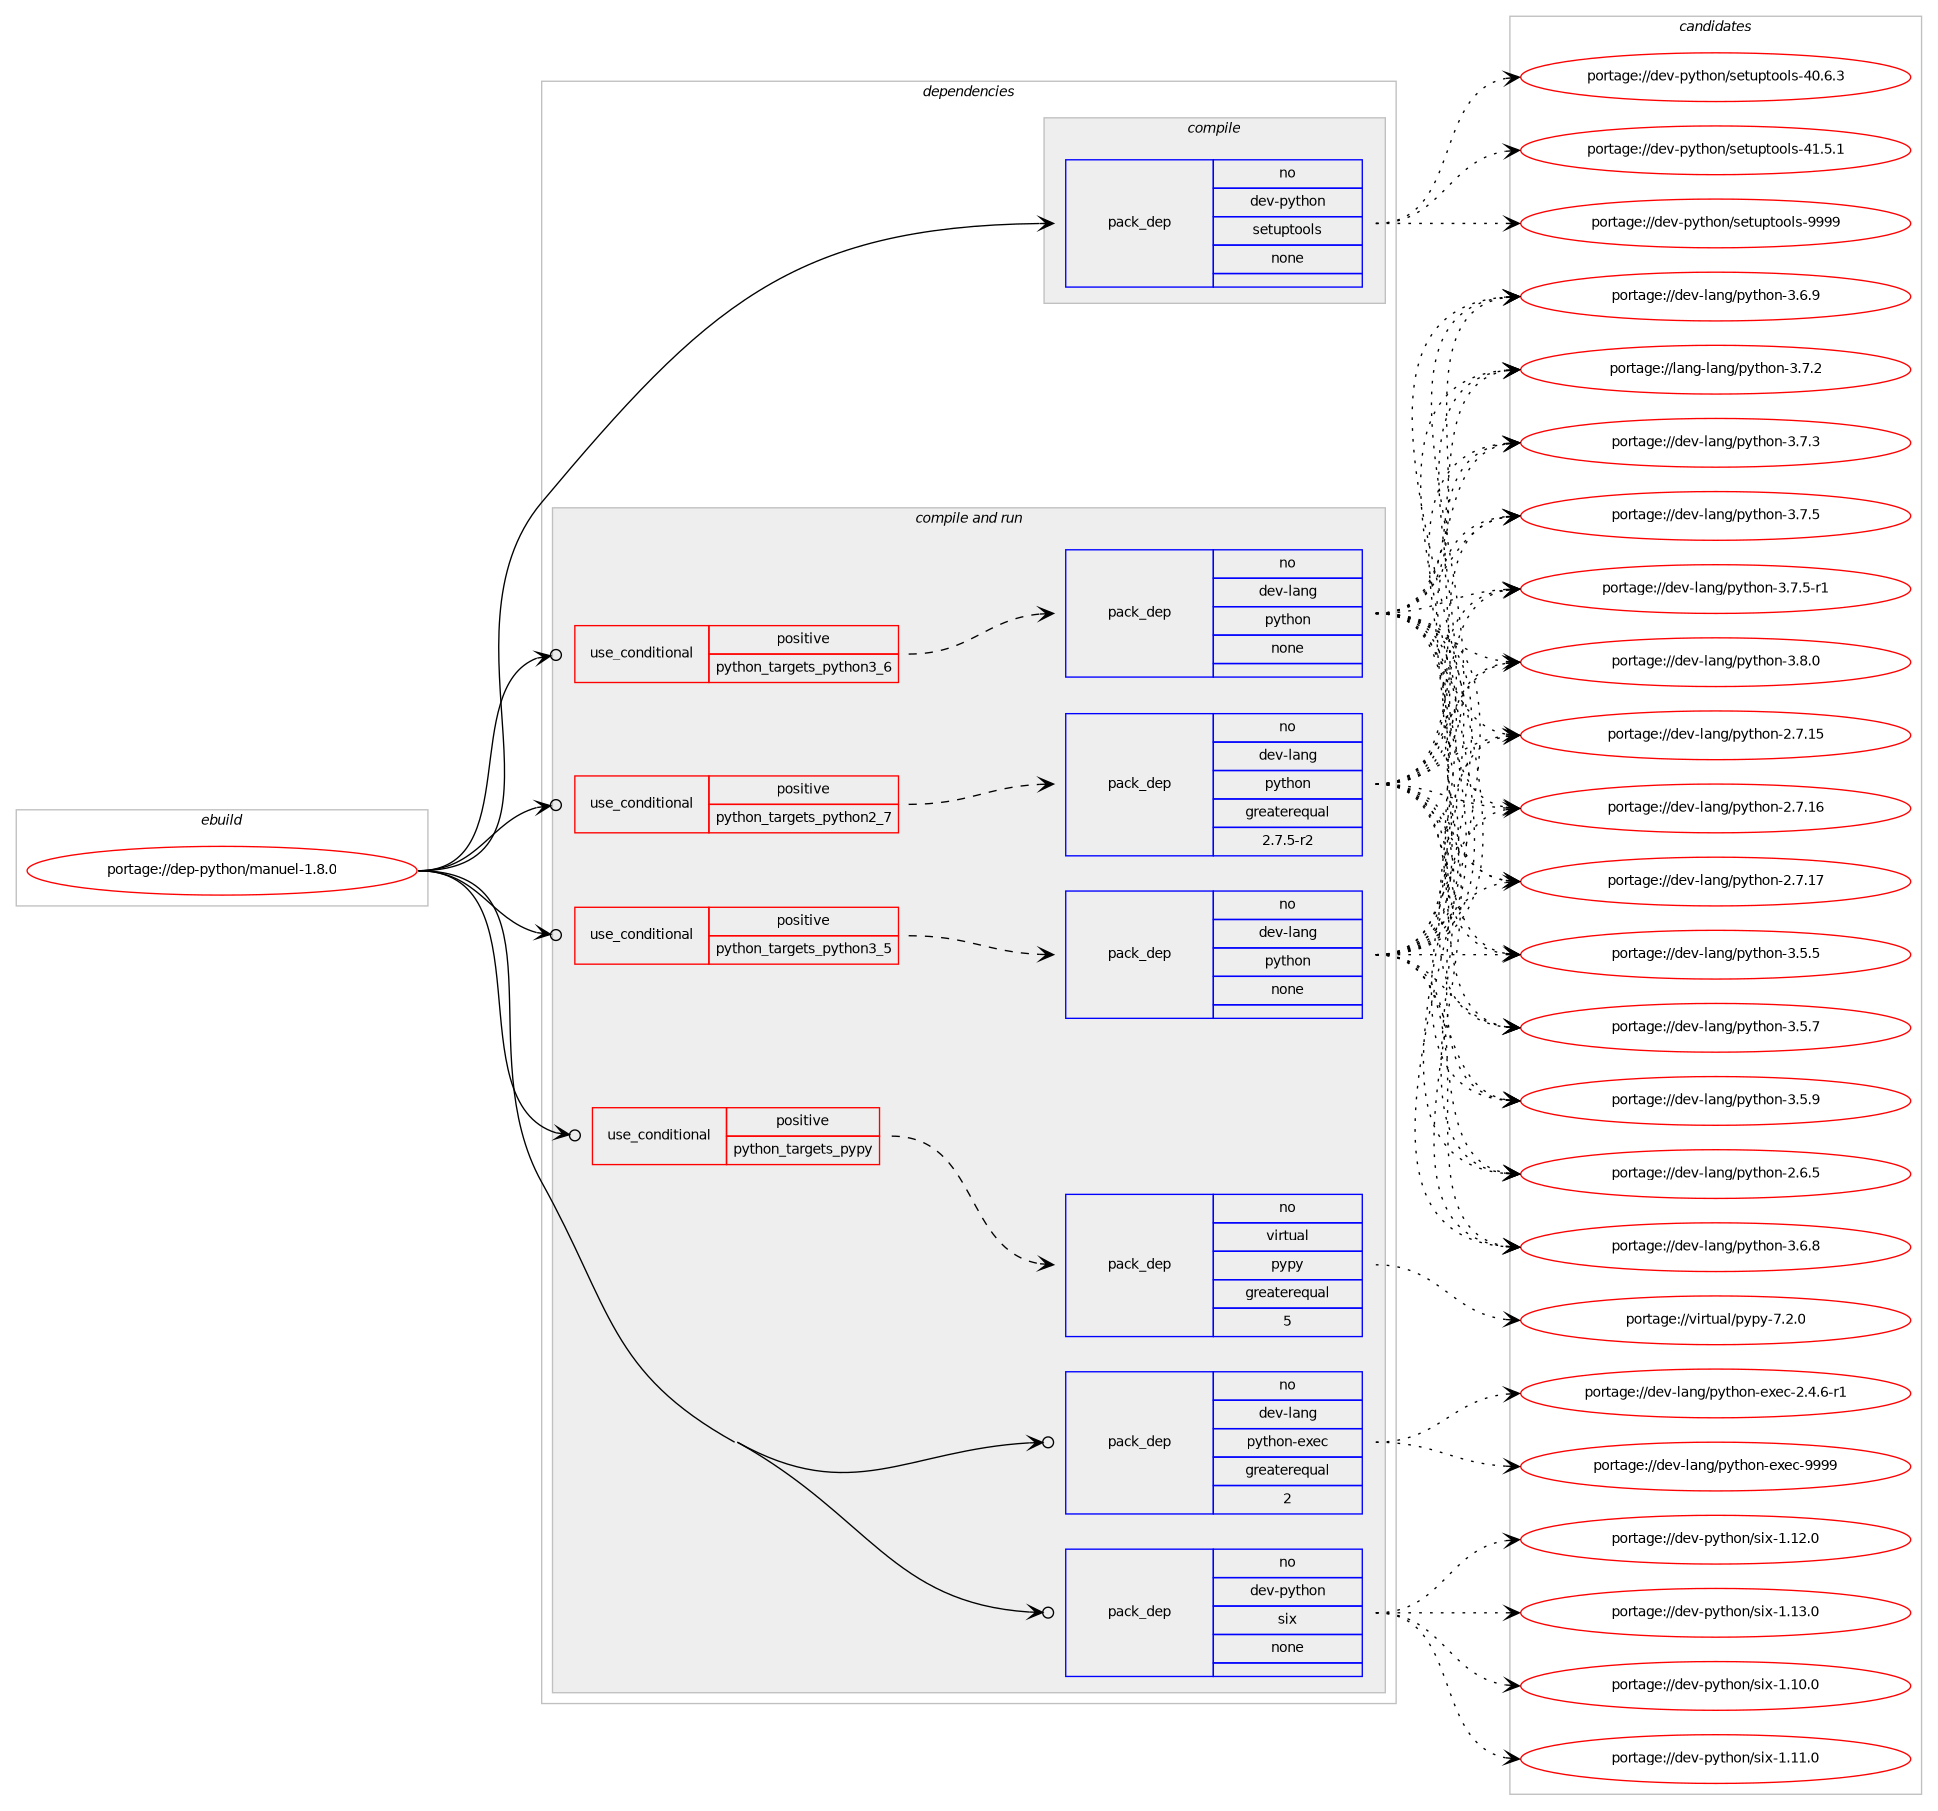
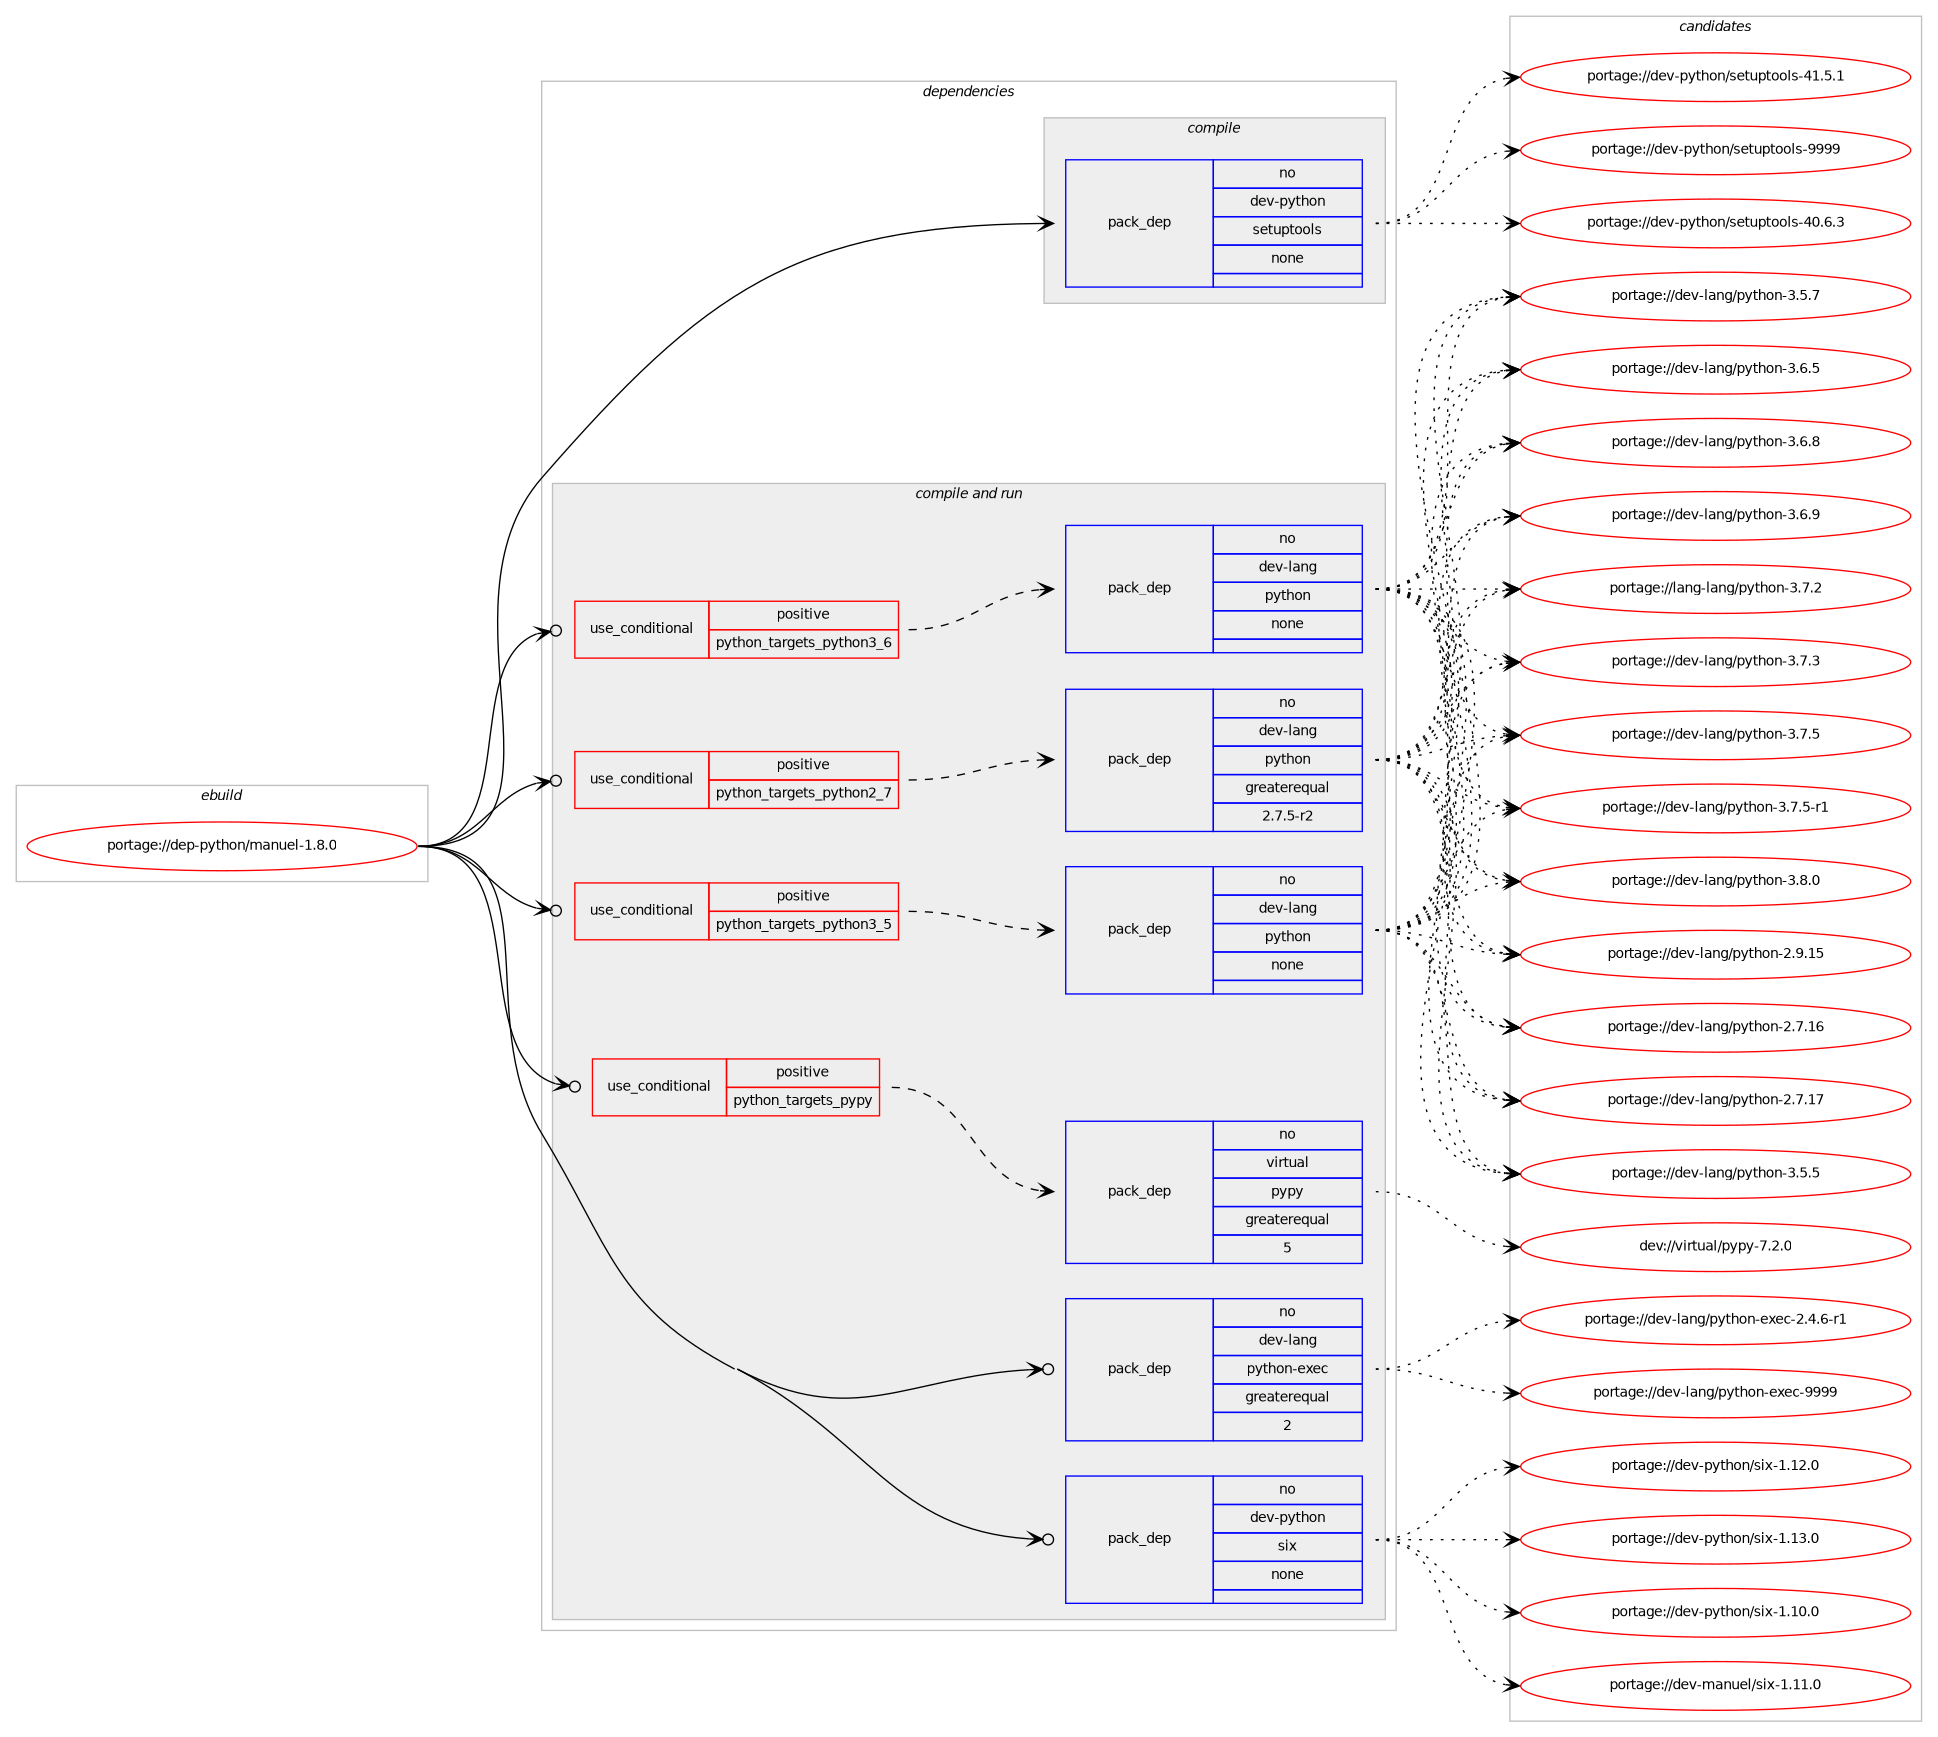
(1716, 735) -> (1716, 955)
(1716, 1101) -> none
(1716, 1174) -> (1716, 370)
(1716, 1320) -> (1716, 1247)
(1716, 1759) -> (1716, 1686)
